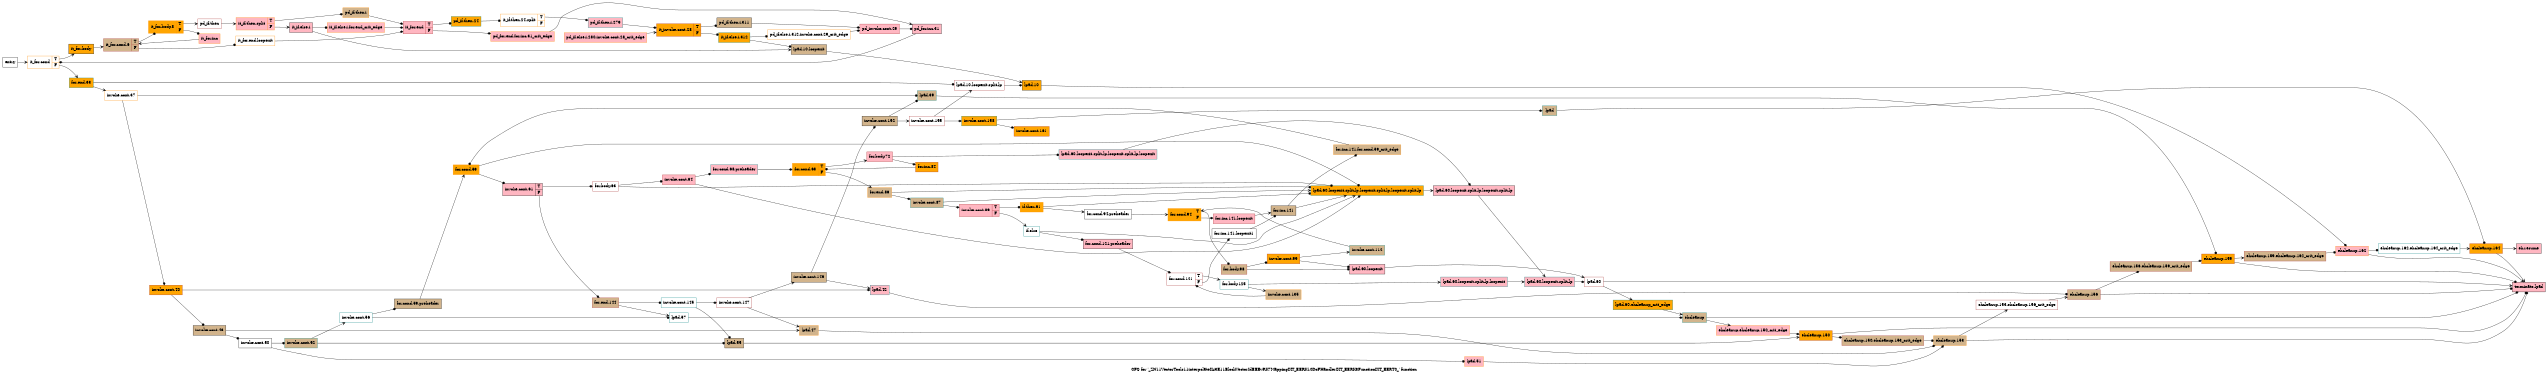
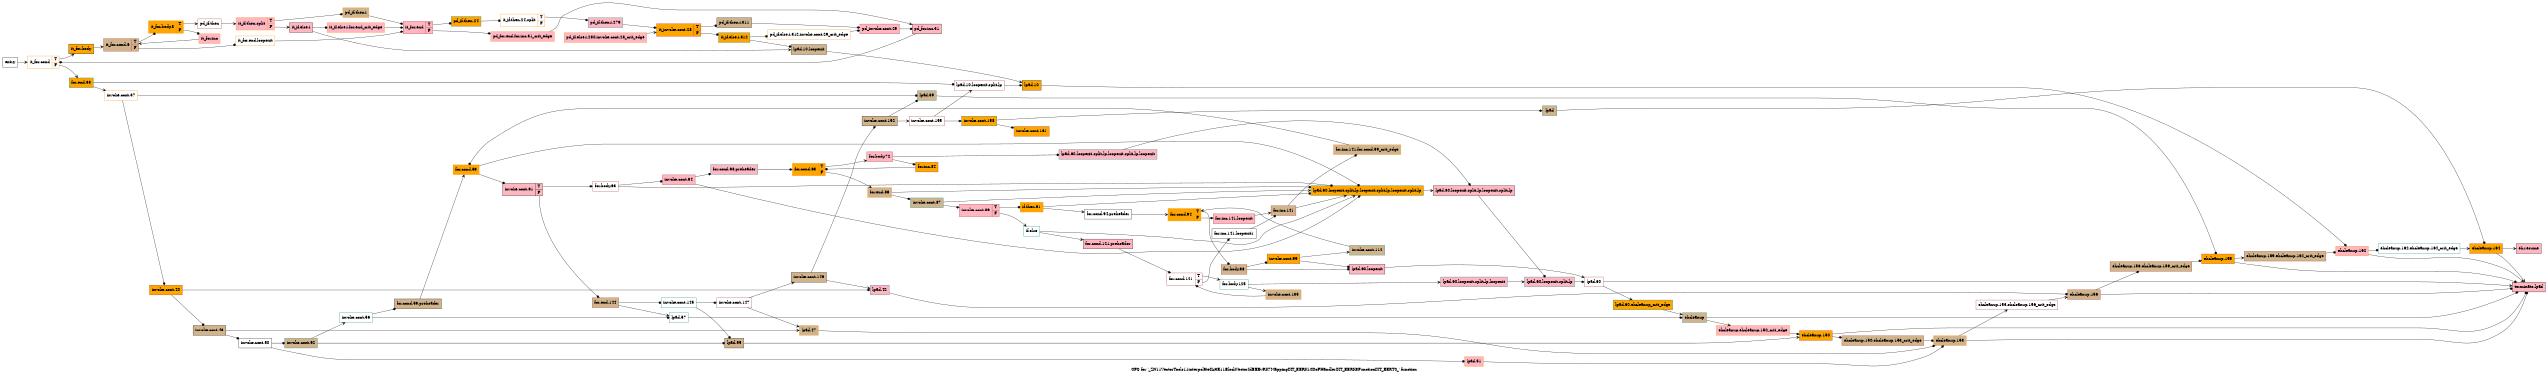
(1283, 211) -> (1283, 211)
(1511, 235) -> (1511, 235)
(1060, 236) -> (1060, 236)
